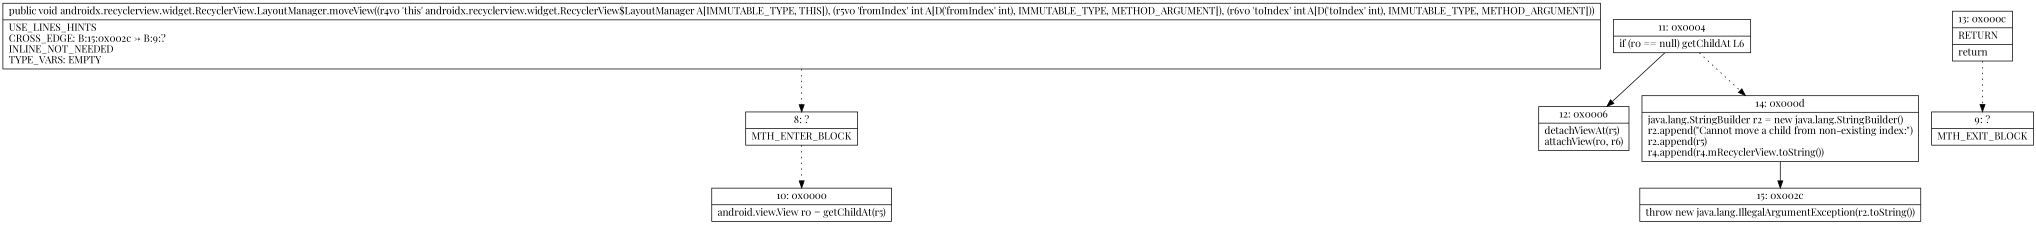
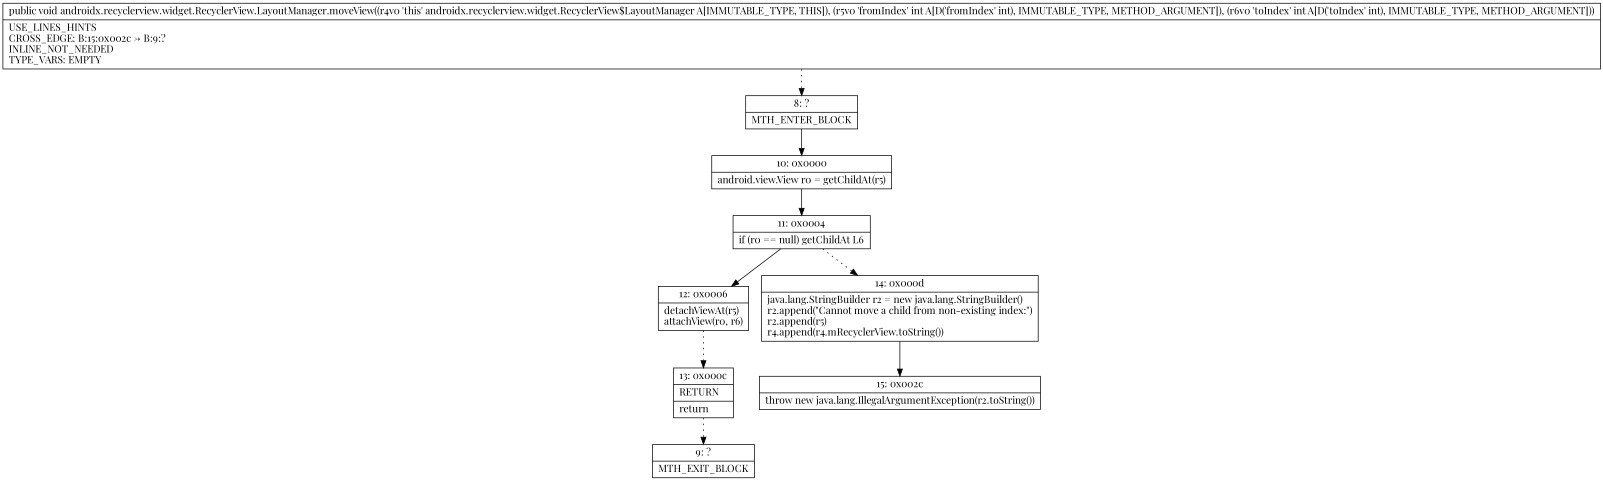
(802, 163) -> (802, 139)
none -> (802, 199)
none -> (703, 345)
